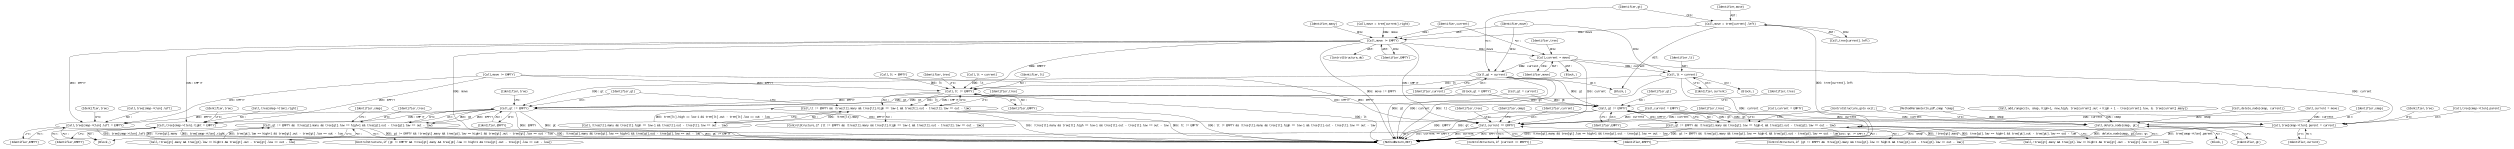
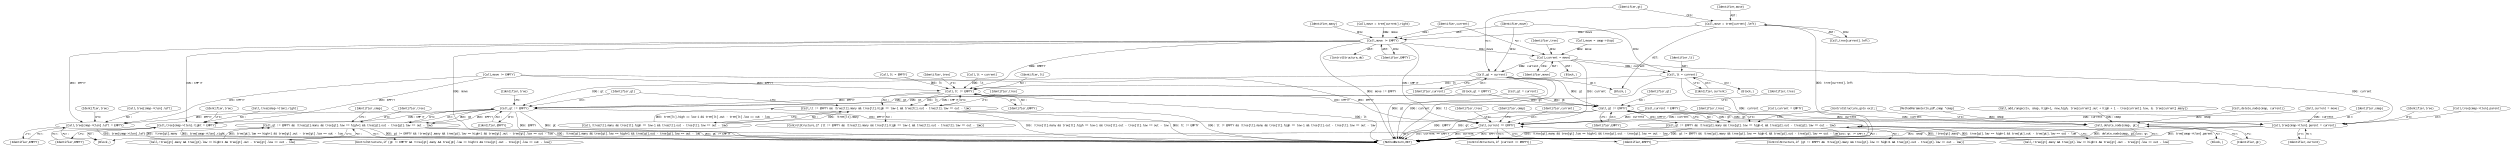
none -> (1595, 41)
